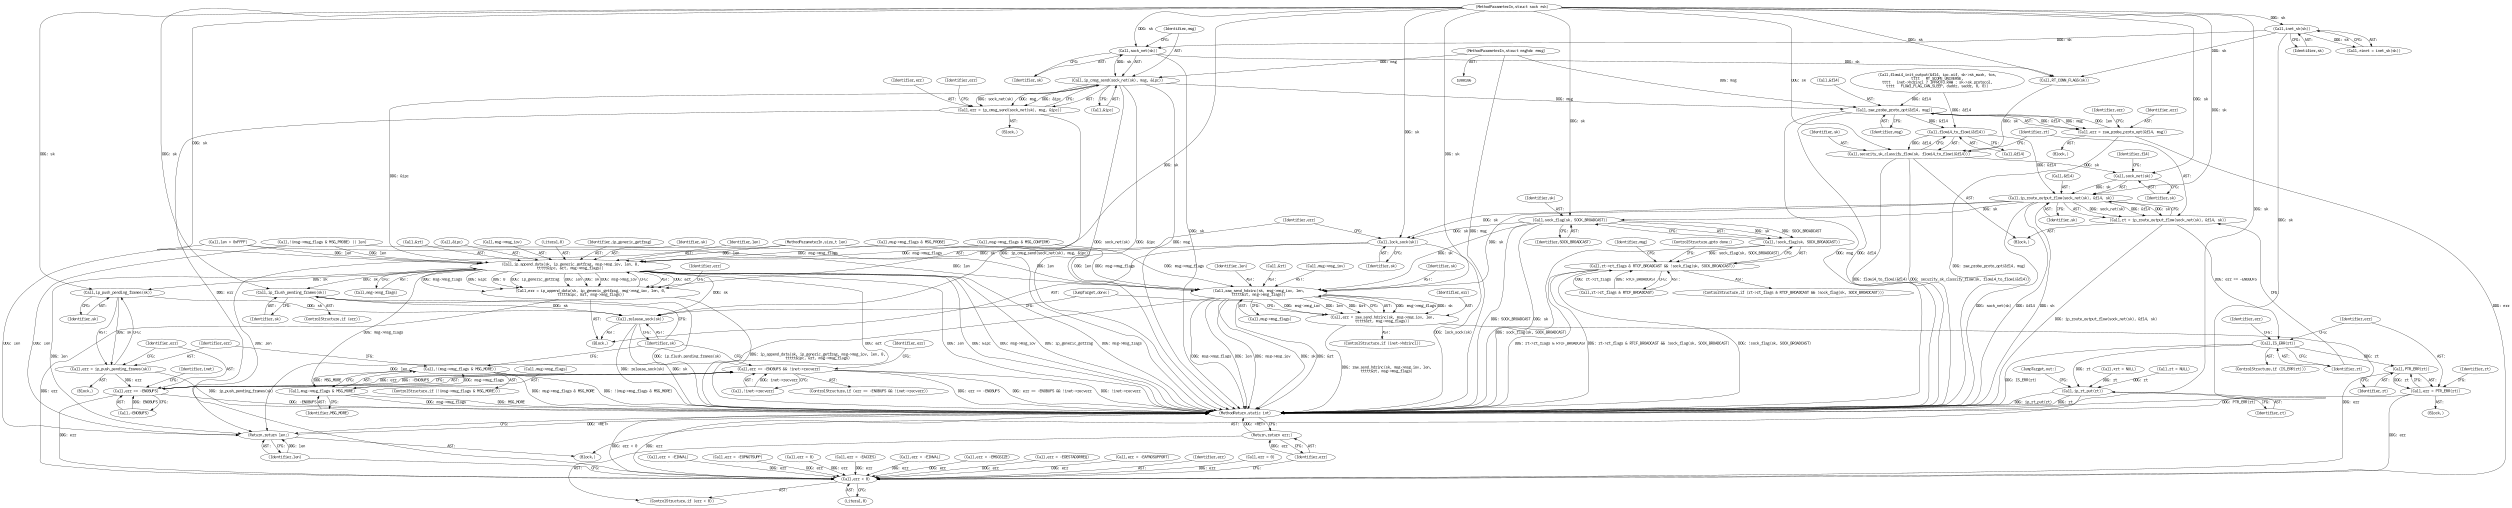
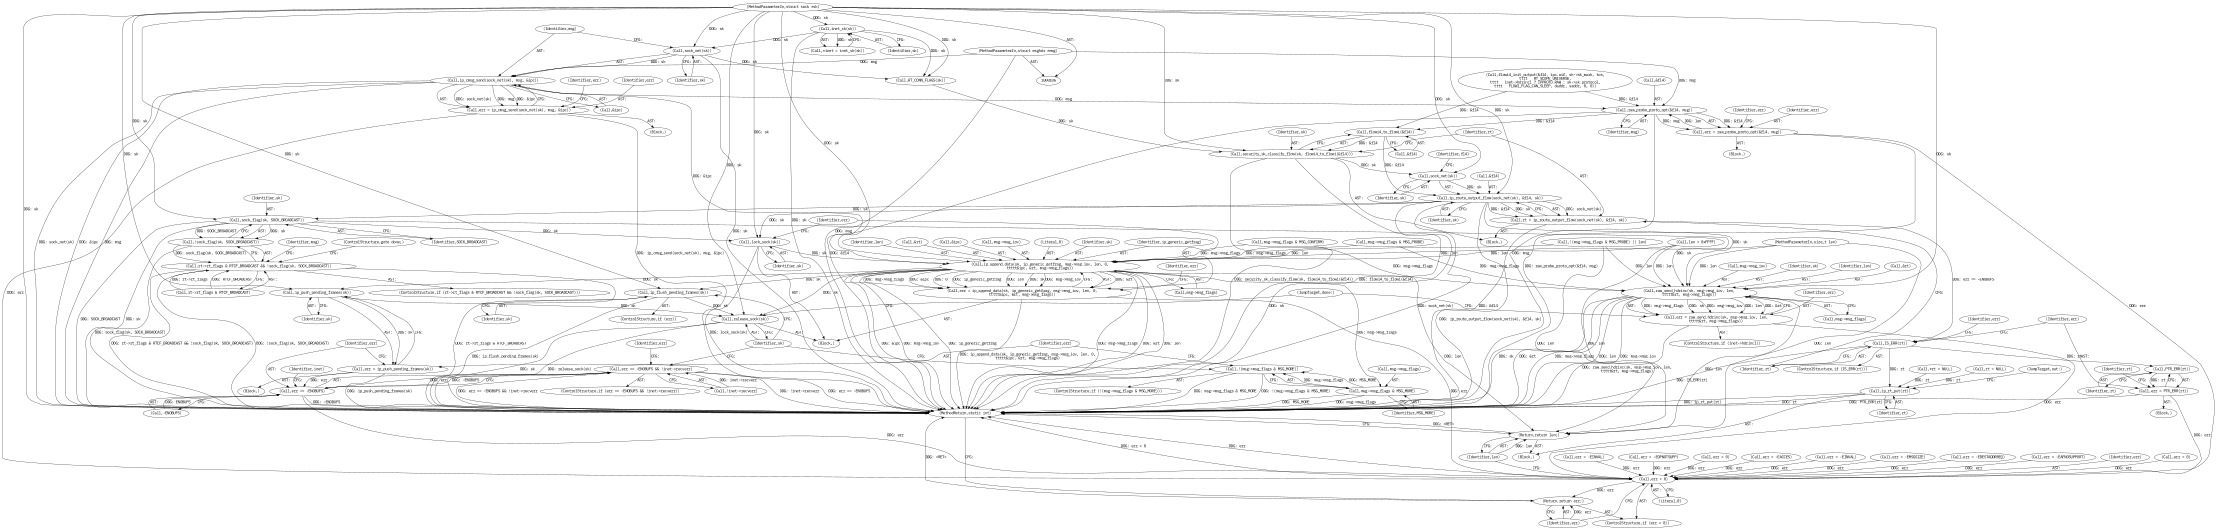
none -> (969, 23)
none -> (1604, 487)
